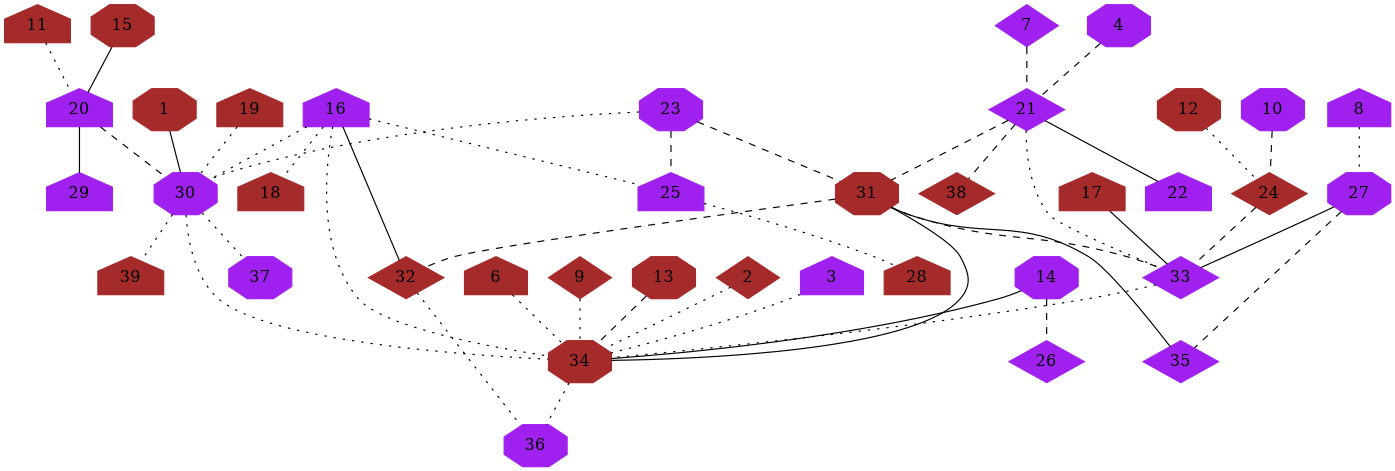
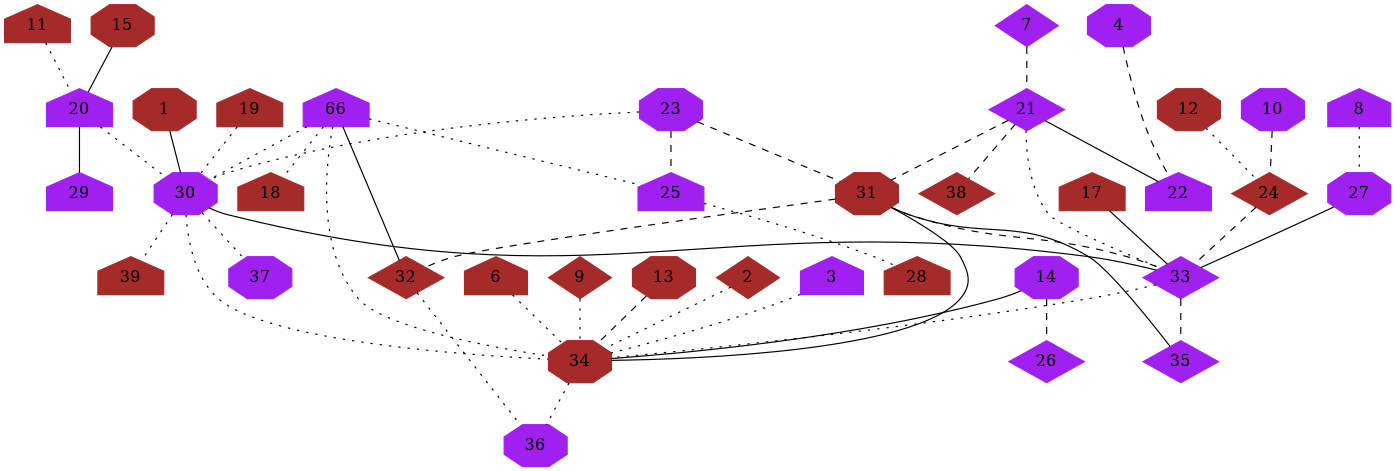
(1070, 70) -> (1141, 114)
(336, 110) -> (336, 110)
(133, 152) -> (133, 152)
none -> (681, 250)
(1268, 280) -> (1181, 320)
